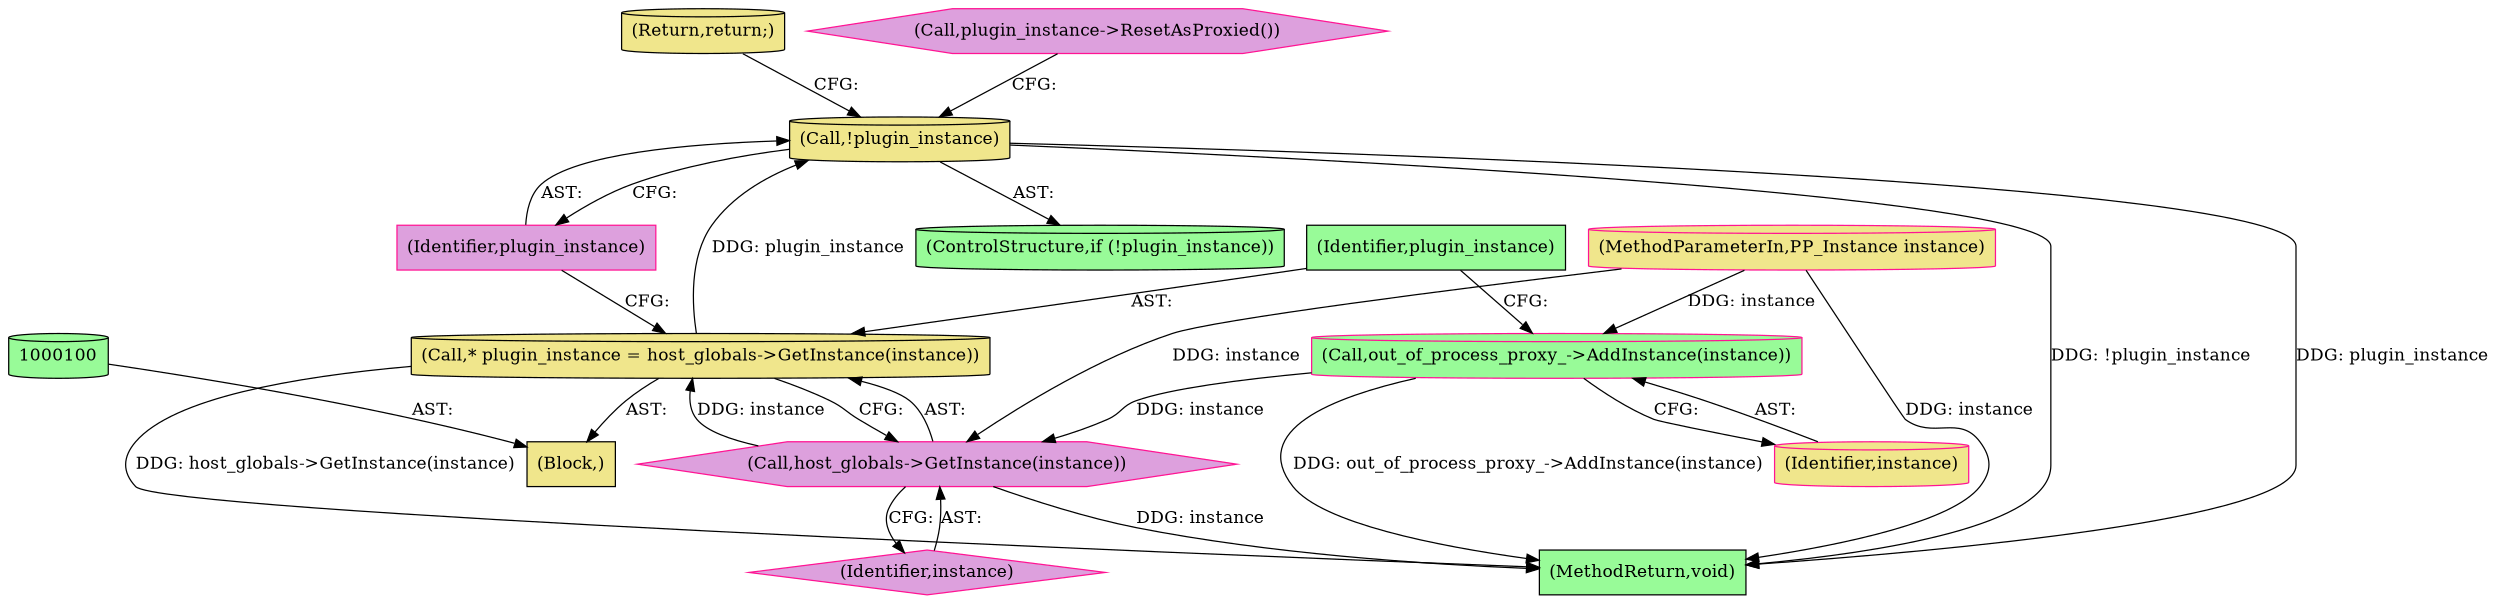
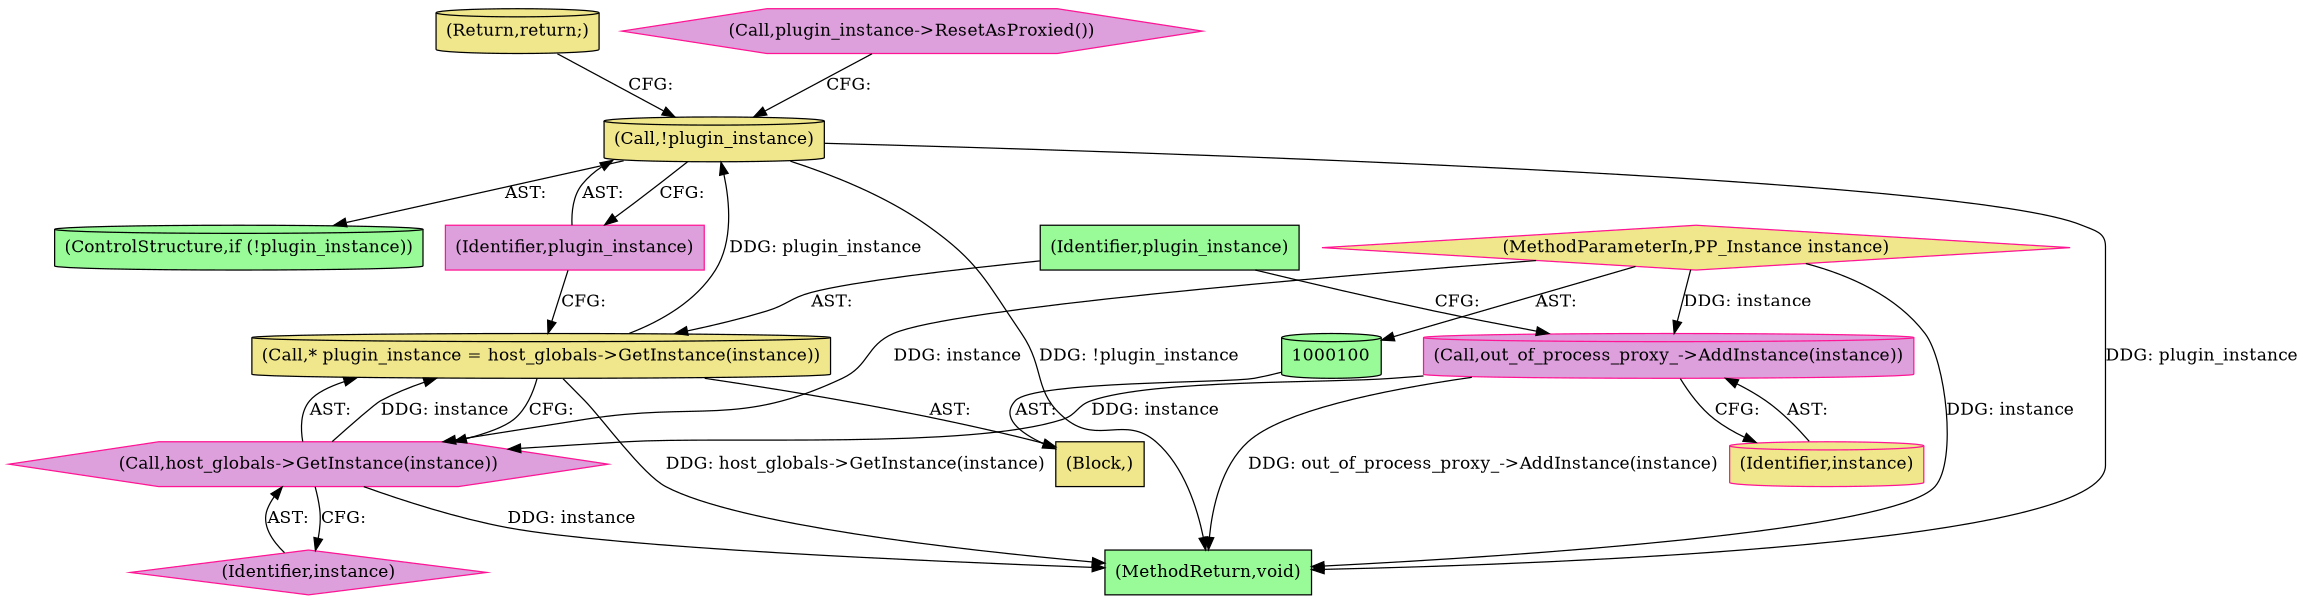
(1792, 248) -> (1696, 248)
none -> (1515, 302)
(1557, 356) -> (1669, 356)
